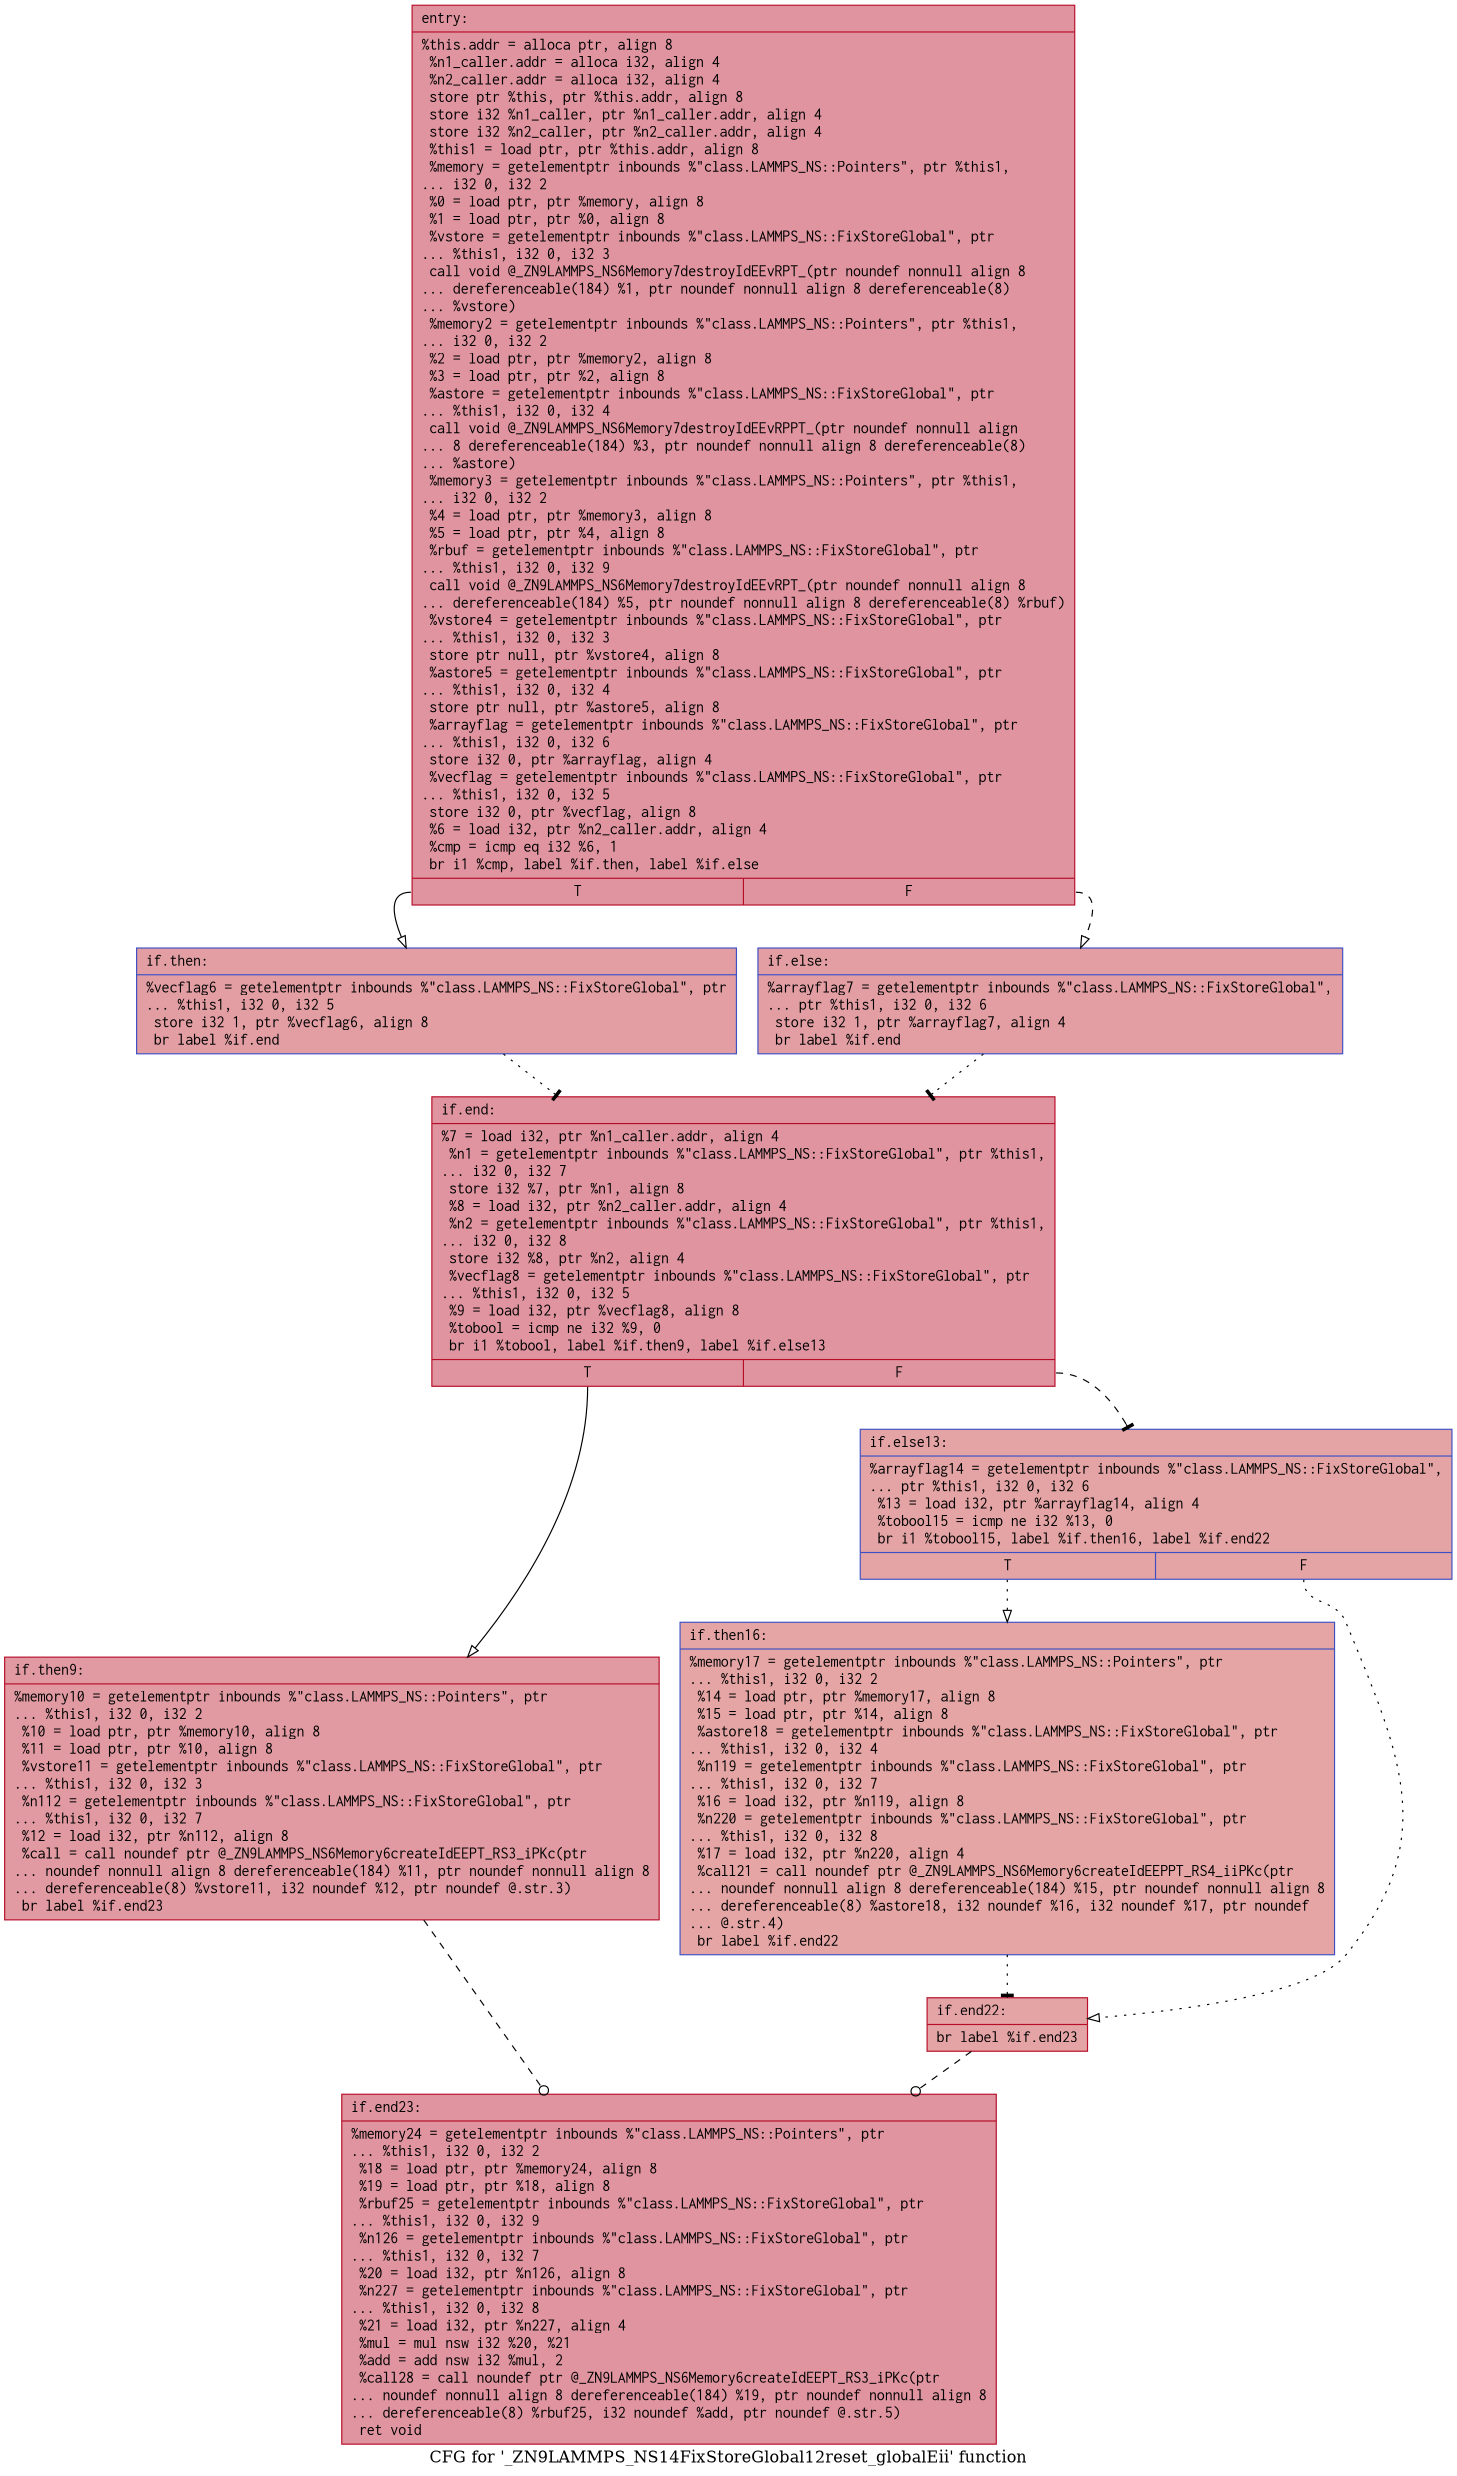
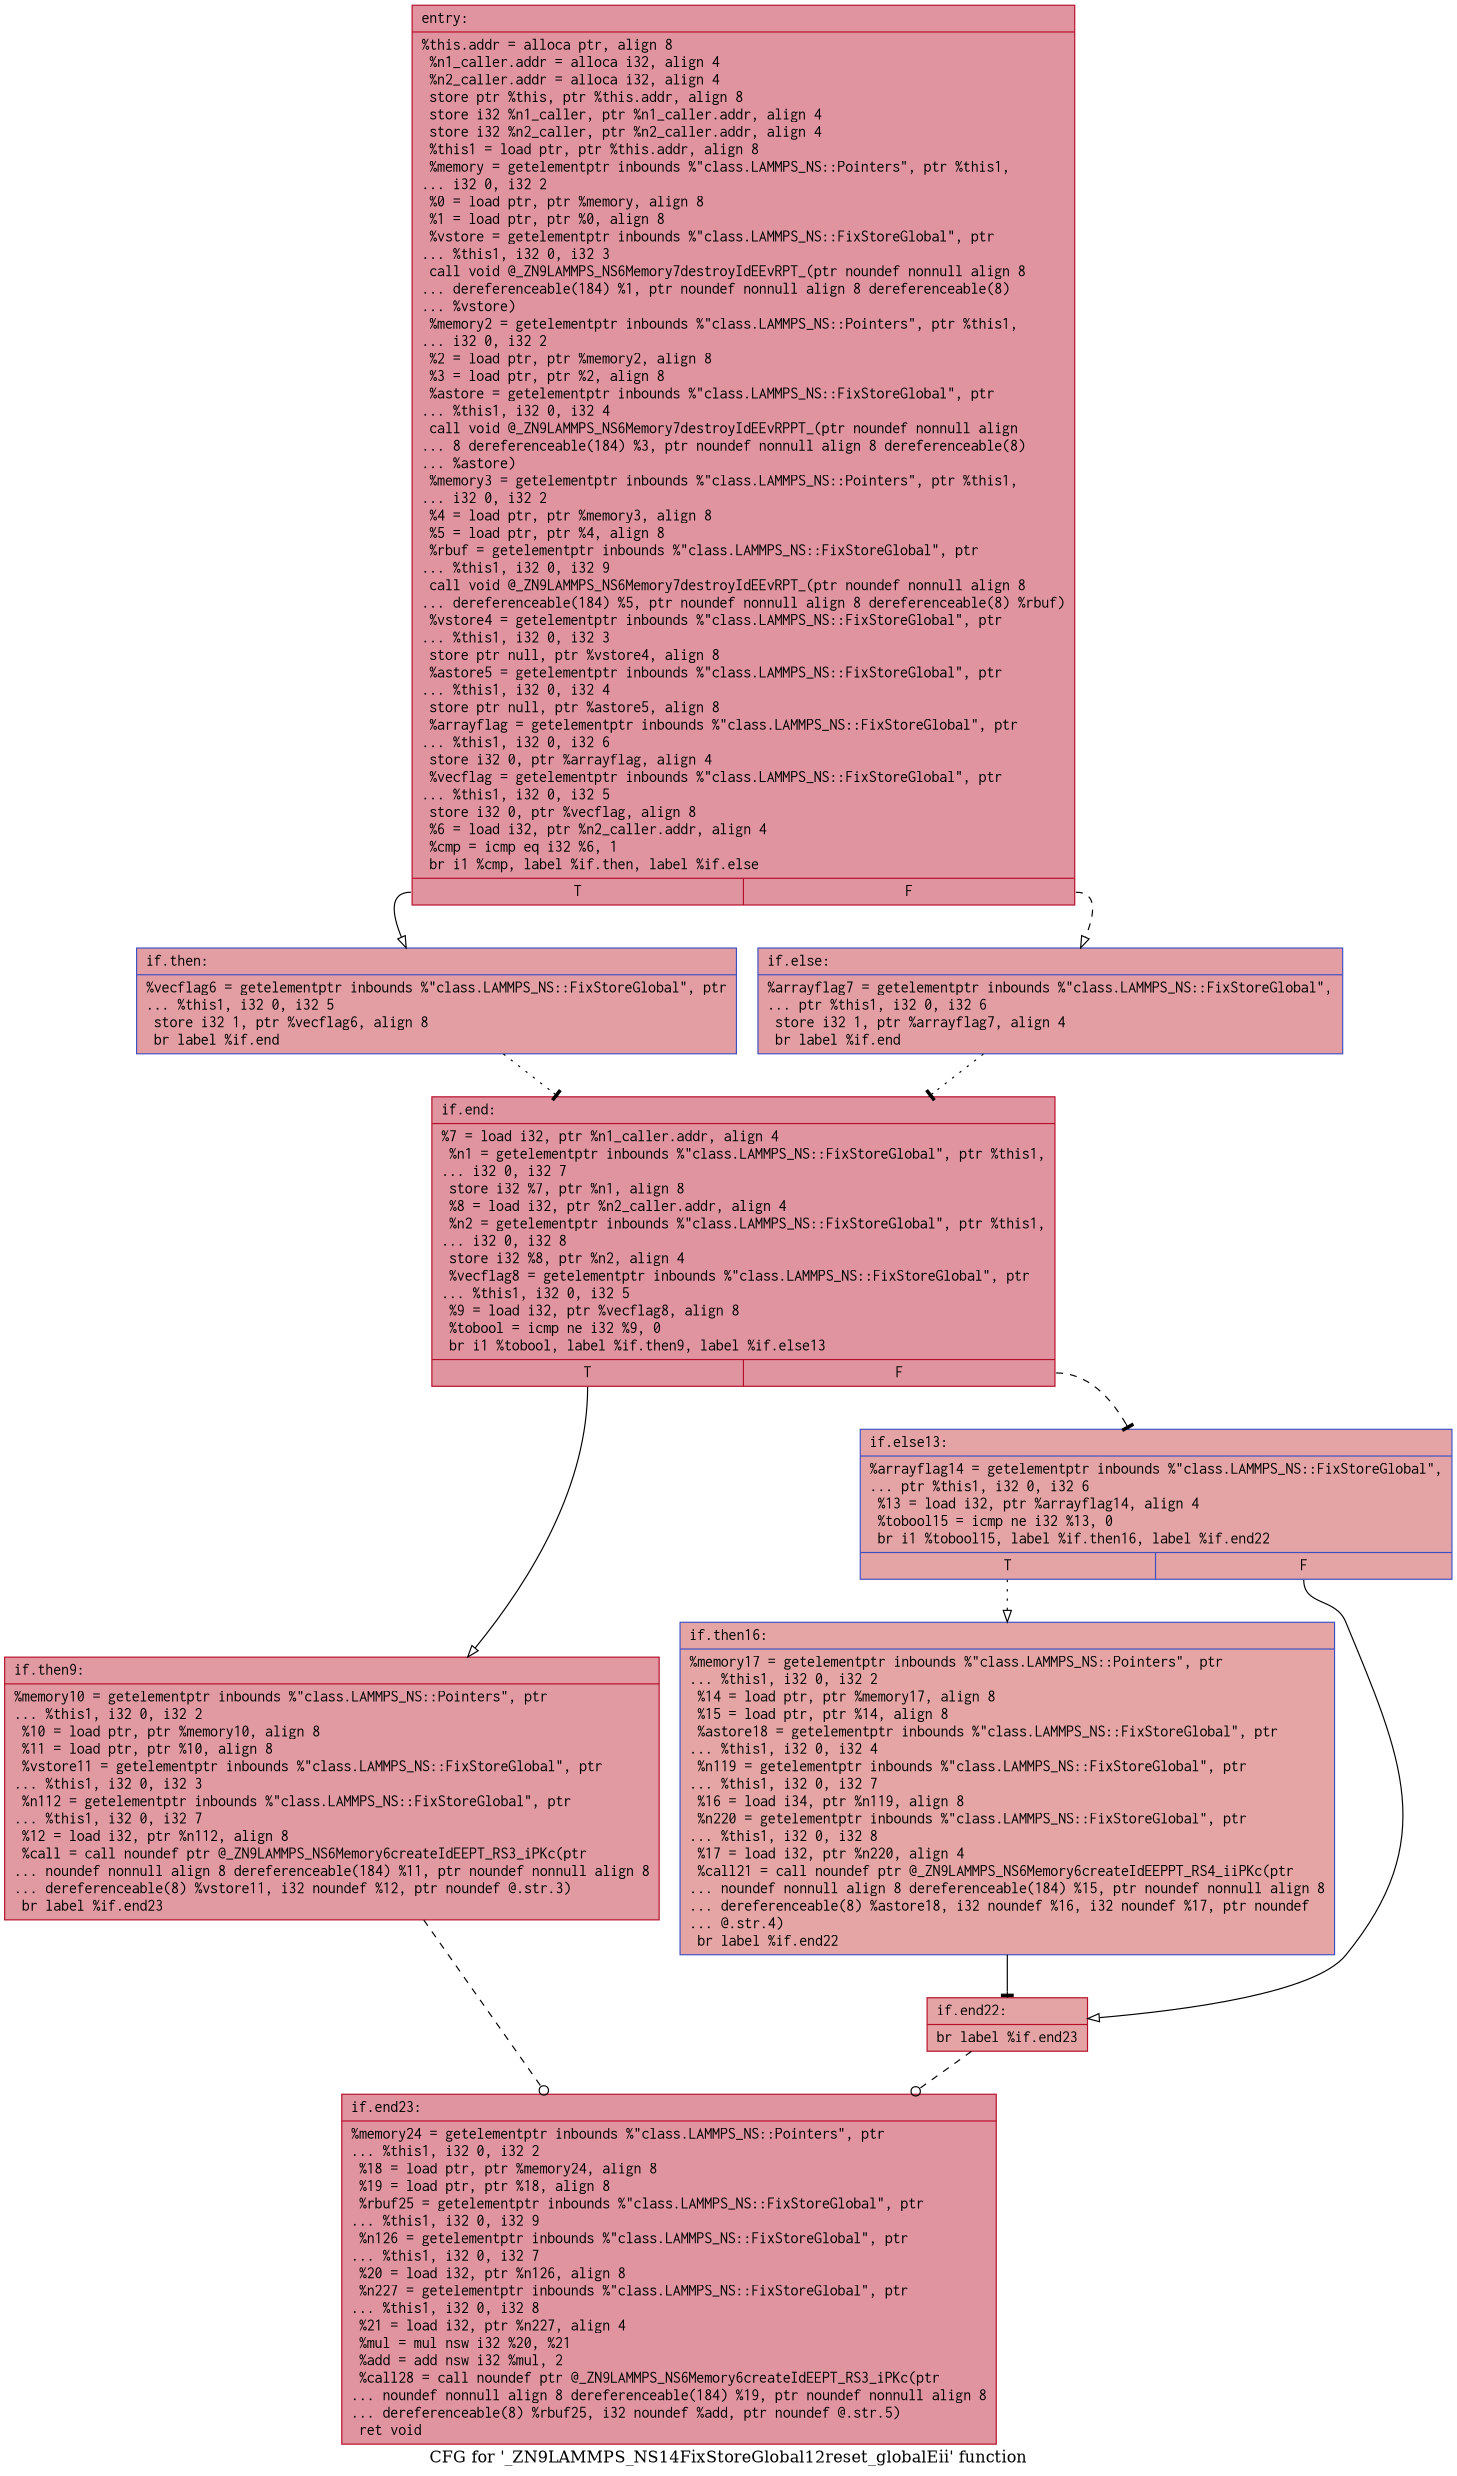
(827, 1801) -> (827, 1801)
(1388, 1886) -> (1388, 1886)
(1007, 1973) -> (1007, 1973)
